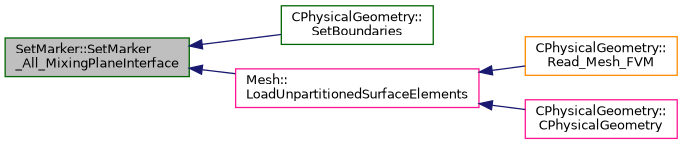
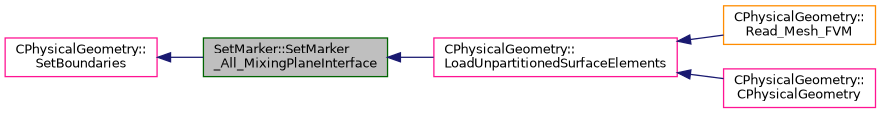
(357, 25) -> (81, 57)
(241, 39) -> (187, 57)
(357, 88) -> (556, 57)
